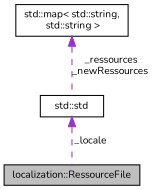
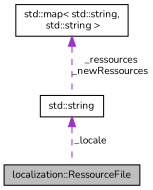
(72, 106) -> (72, 106)
